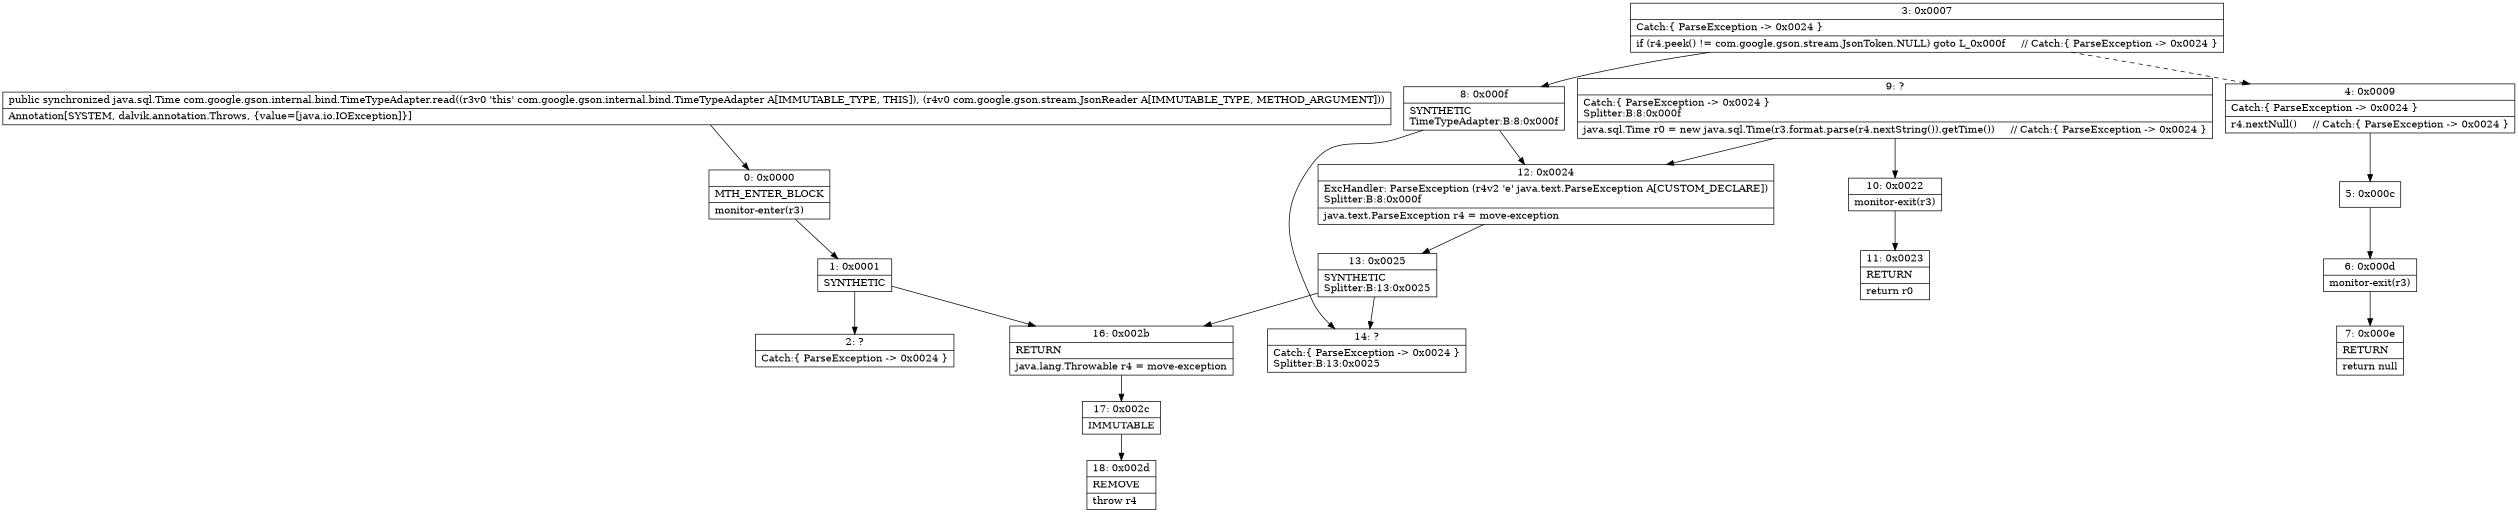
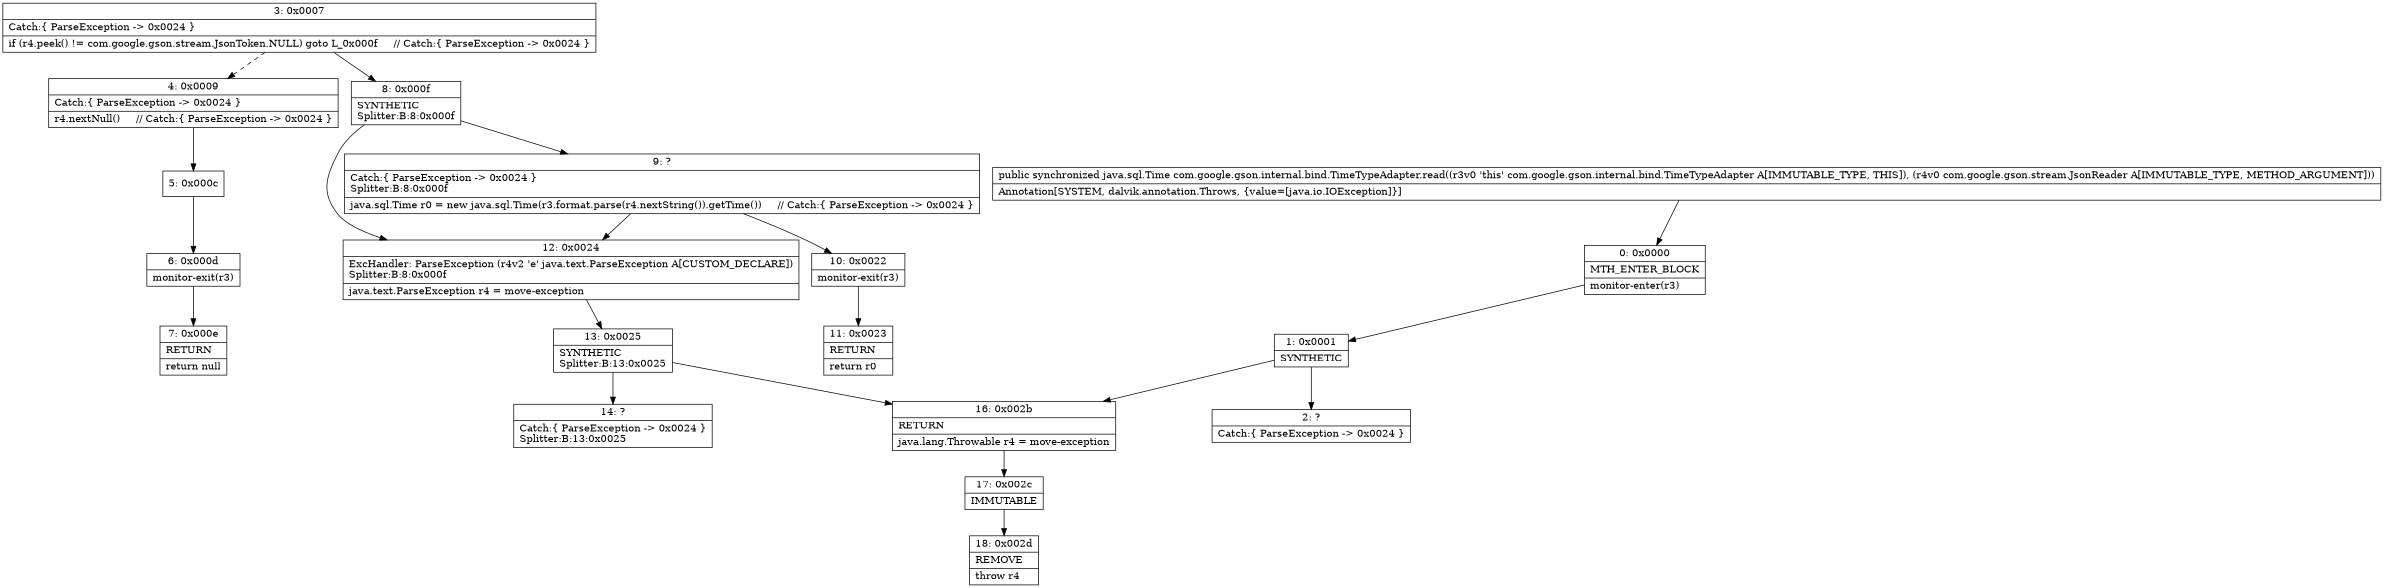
(1484, 122) -> (406, 116)
(1298, 188) -> (511, 136)
